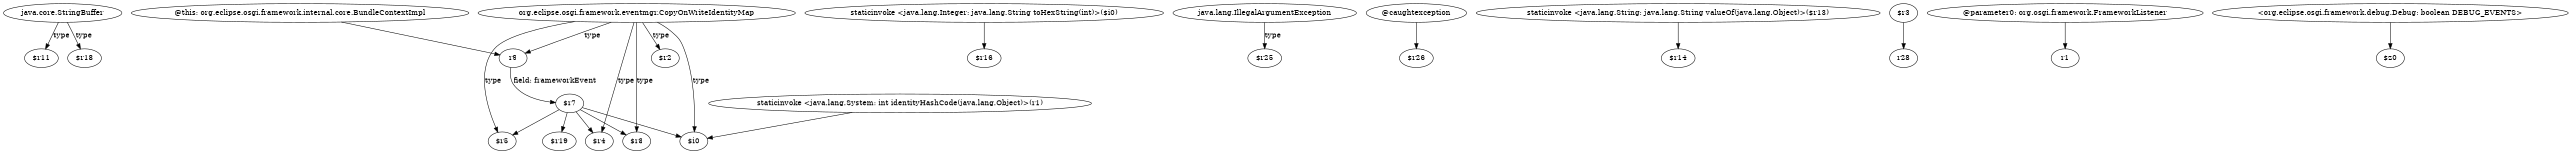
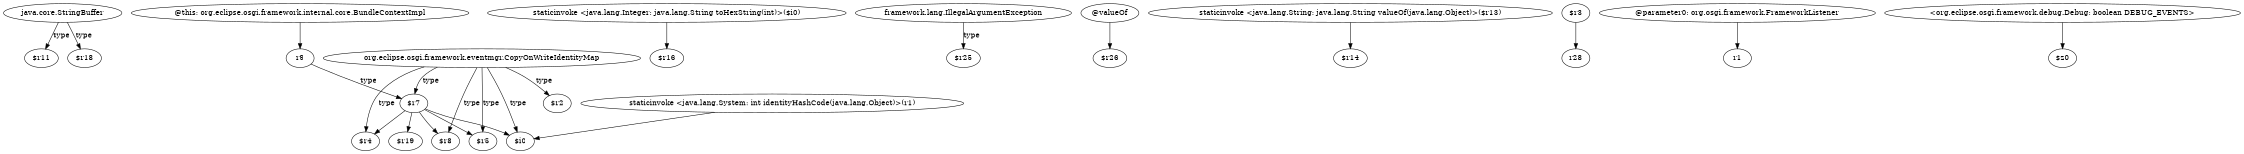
(1265, 13) -> (963, 13)
(1416, 13) -> (1110, 13)
(571, 37) -> (424, 76)
(555, 81) -> (369, 81)
